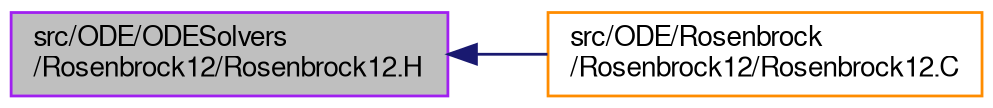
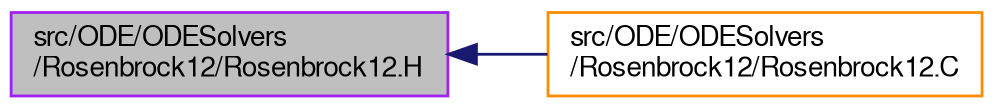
(765, 54) -> (765, 54)
